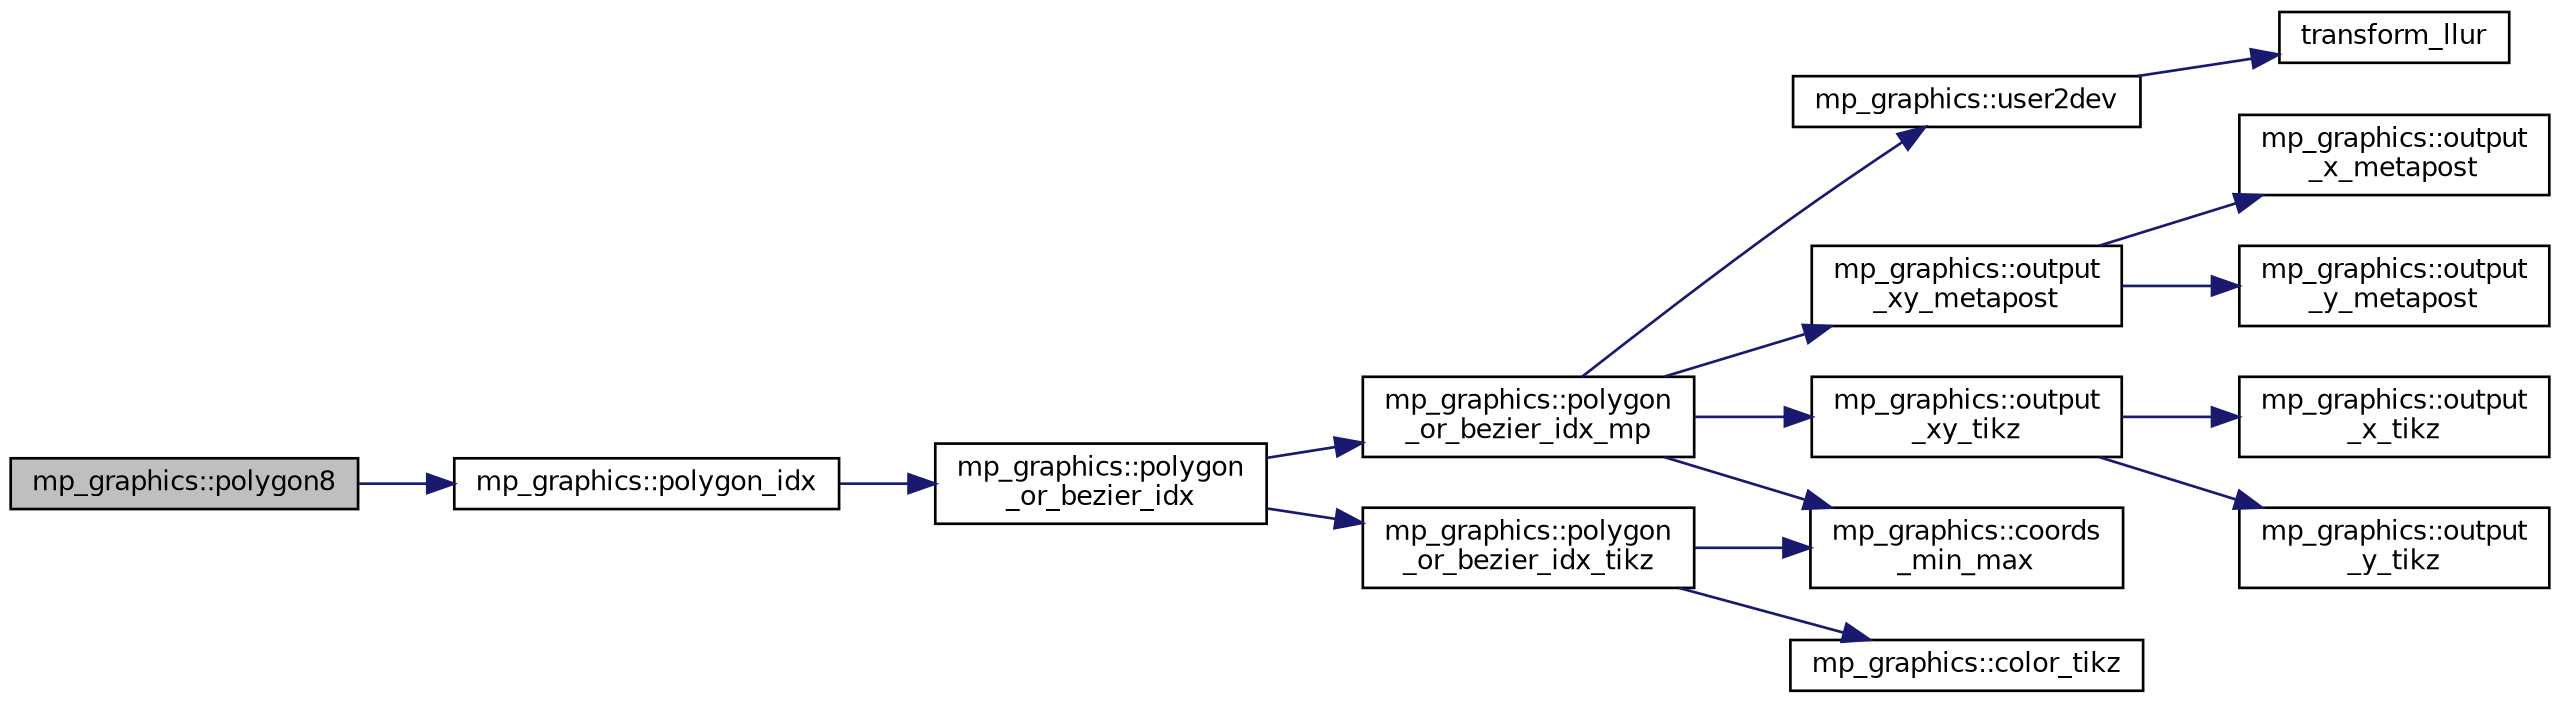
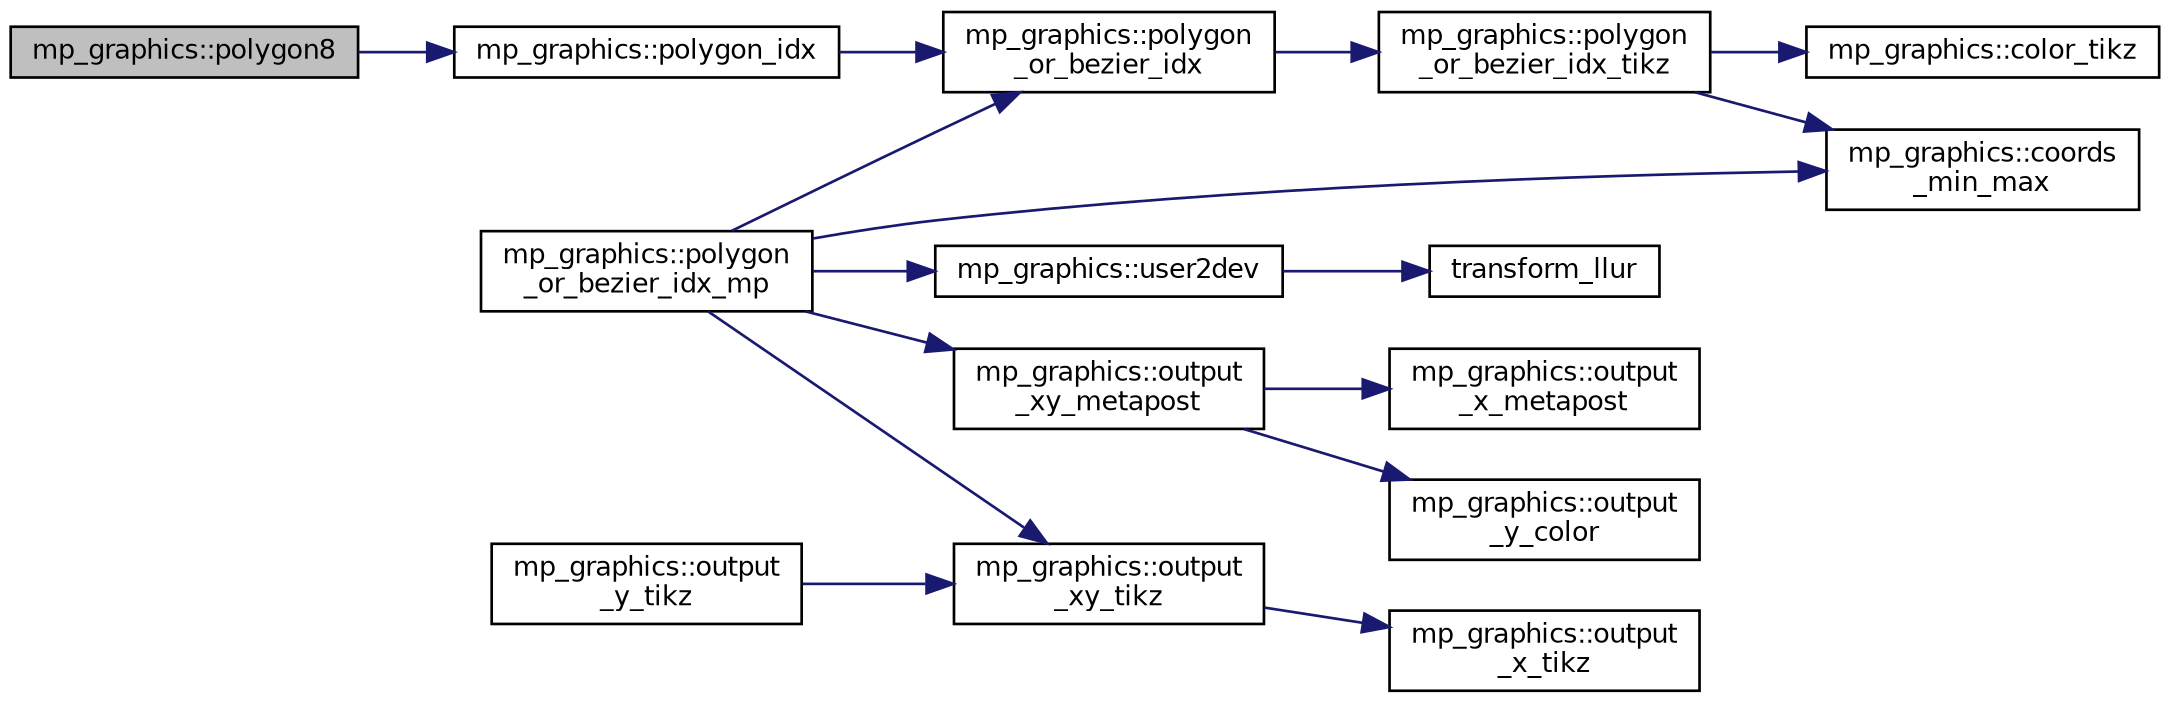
(2394, 286) -> (1545, 520)
(1301, 452) -> (863, 167)
(2168, 478) -> (864, 584)
